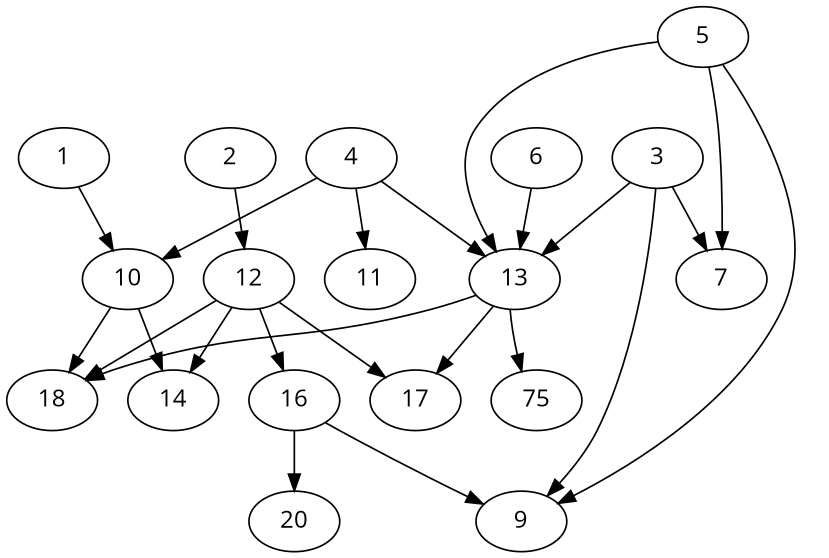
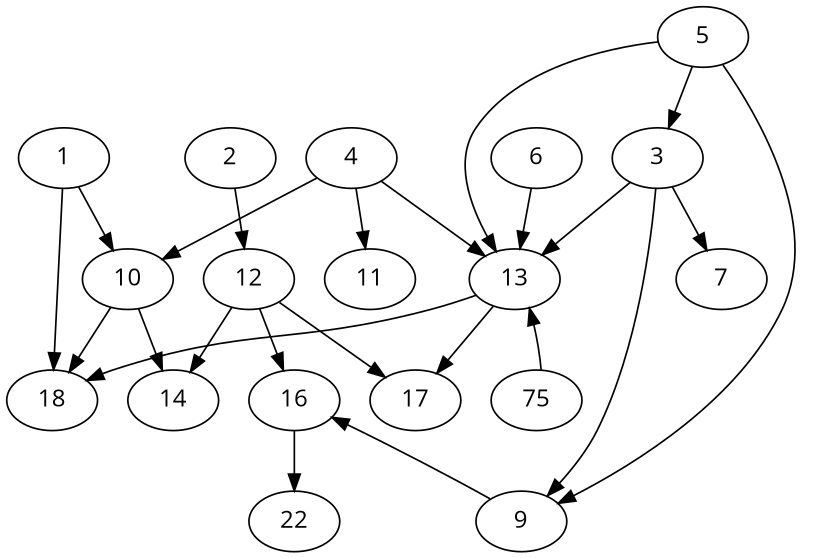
(720, 149) -> (684, 89)
(513, 332) -> (538, 347)
(161, 334) -> (58, 271)
(396, 461) -> (419, 461)
(294, 521) -> (294, 521)
